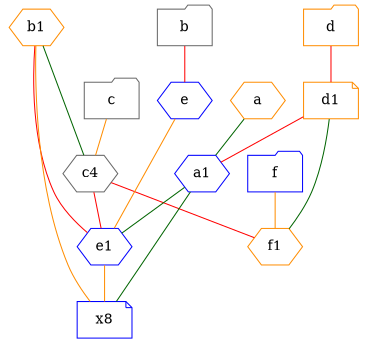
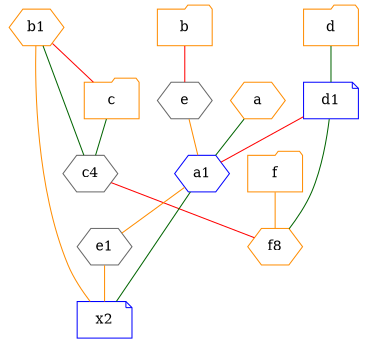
(185, 27) -> (185, 27)
(331, 64) -> (331, 64)
(112, 101) -> (112, 101)
(185, 101) -> (185, 101)
(331, 101) -> (331, 101)
(101, 137) -> (101, 137)
(145, 174) -> (193, 137)
(275, 174) -> (275, 174)
(53, 190) -> (73, 63)
(97, 210) -> none
(153, 210) -> (153, 210)
(105, 247) -> (105, 247)
(275, 247) -> (275, 247)
(105, 320) -> (105, 320)
